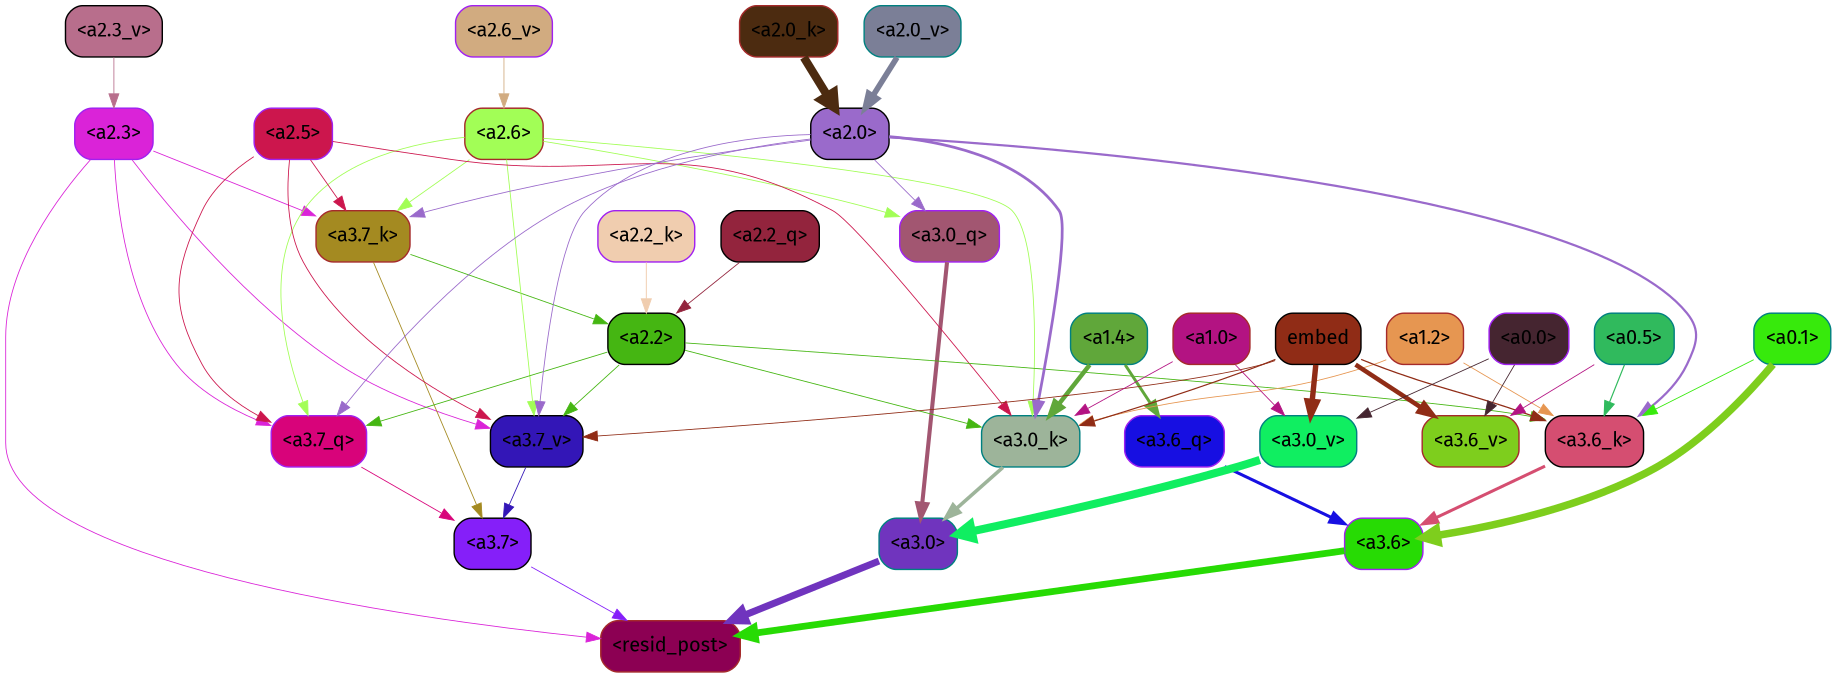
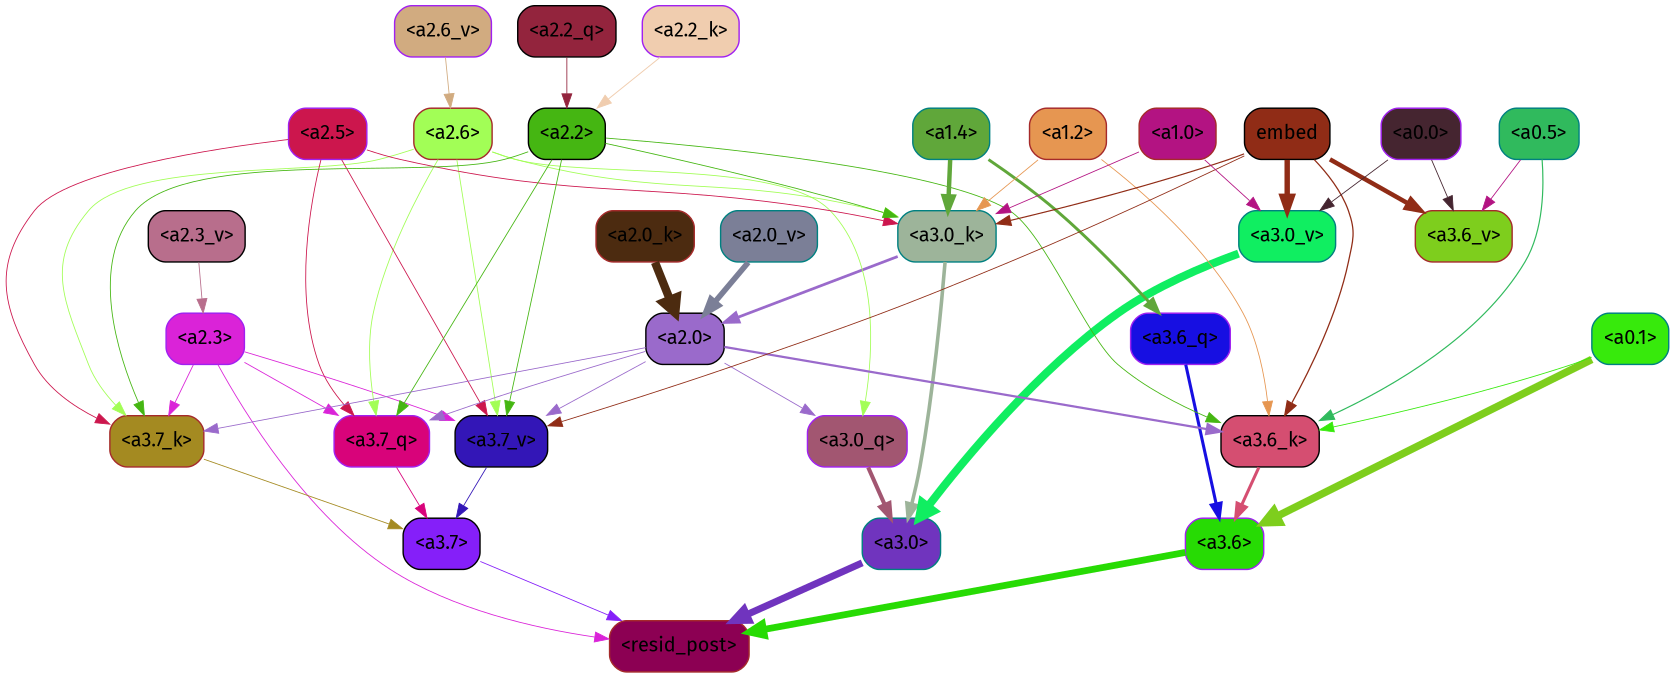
(1059, 211) -> (818, 287)
(502, 287) -> (184, 185)
